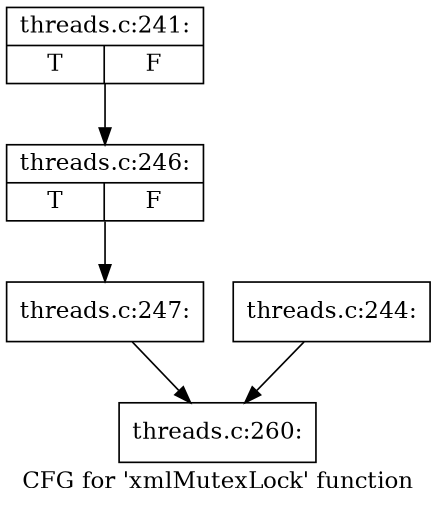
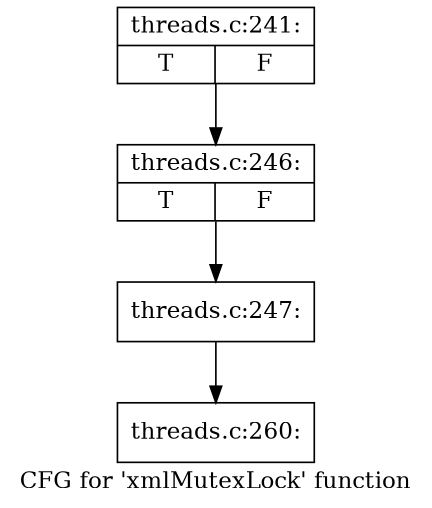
(332, 312) -> none
